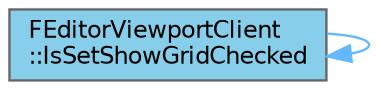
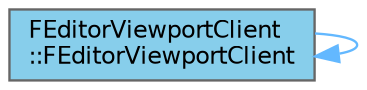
(168, 45) -> (162, 45)
